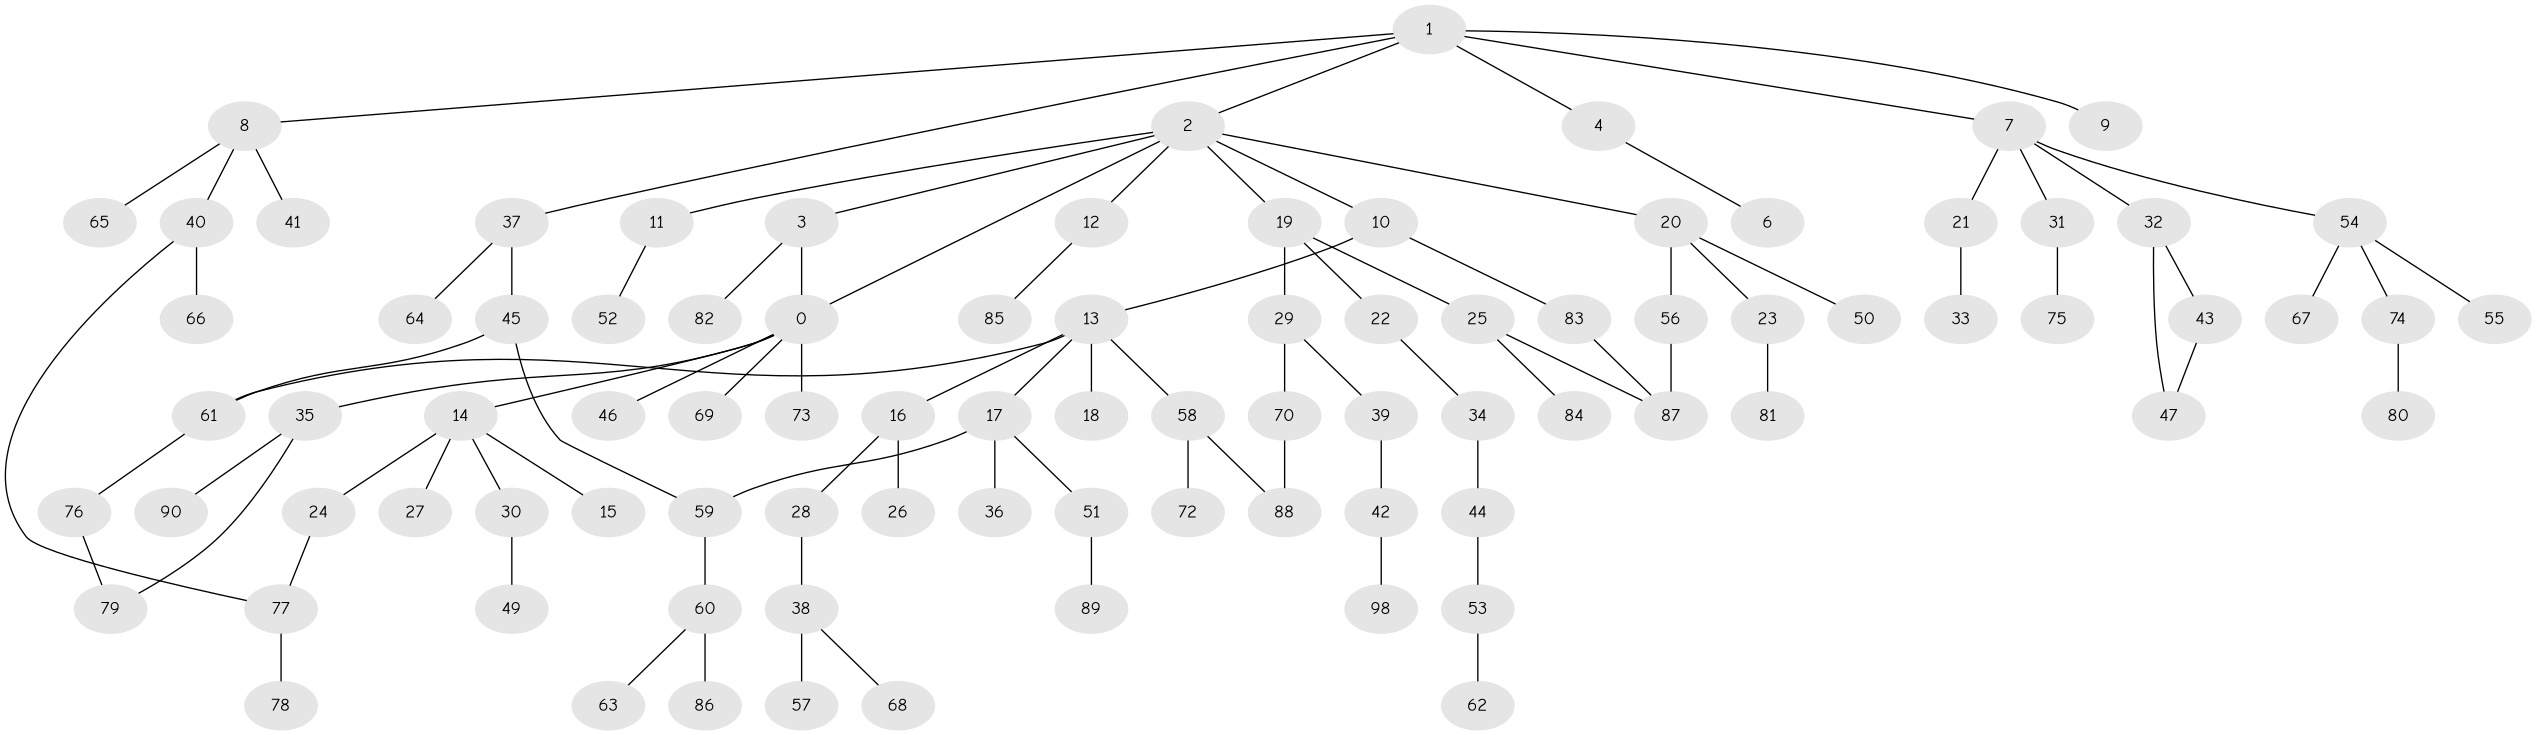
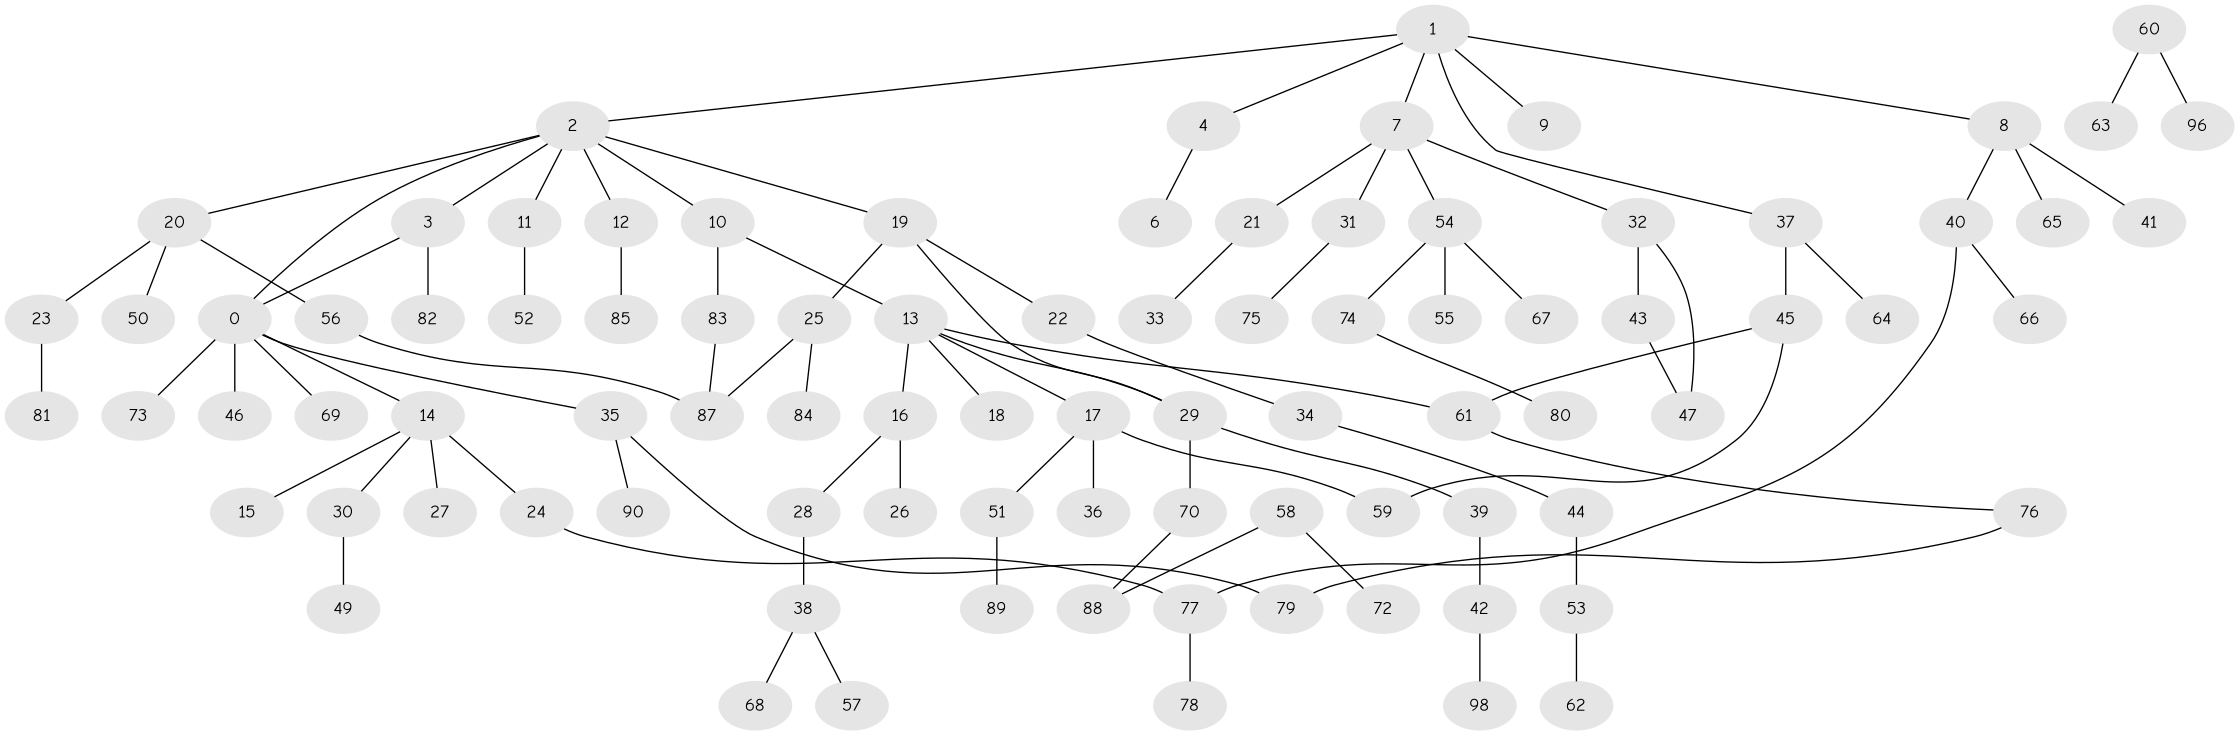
(1140, 367) -> (1017, 359)
(705, 561) -> none
(705, 706) -> (2198, 126)
